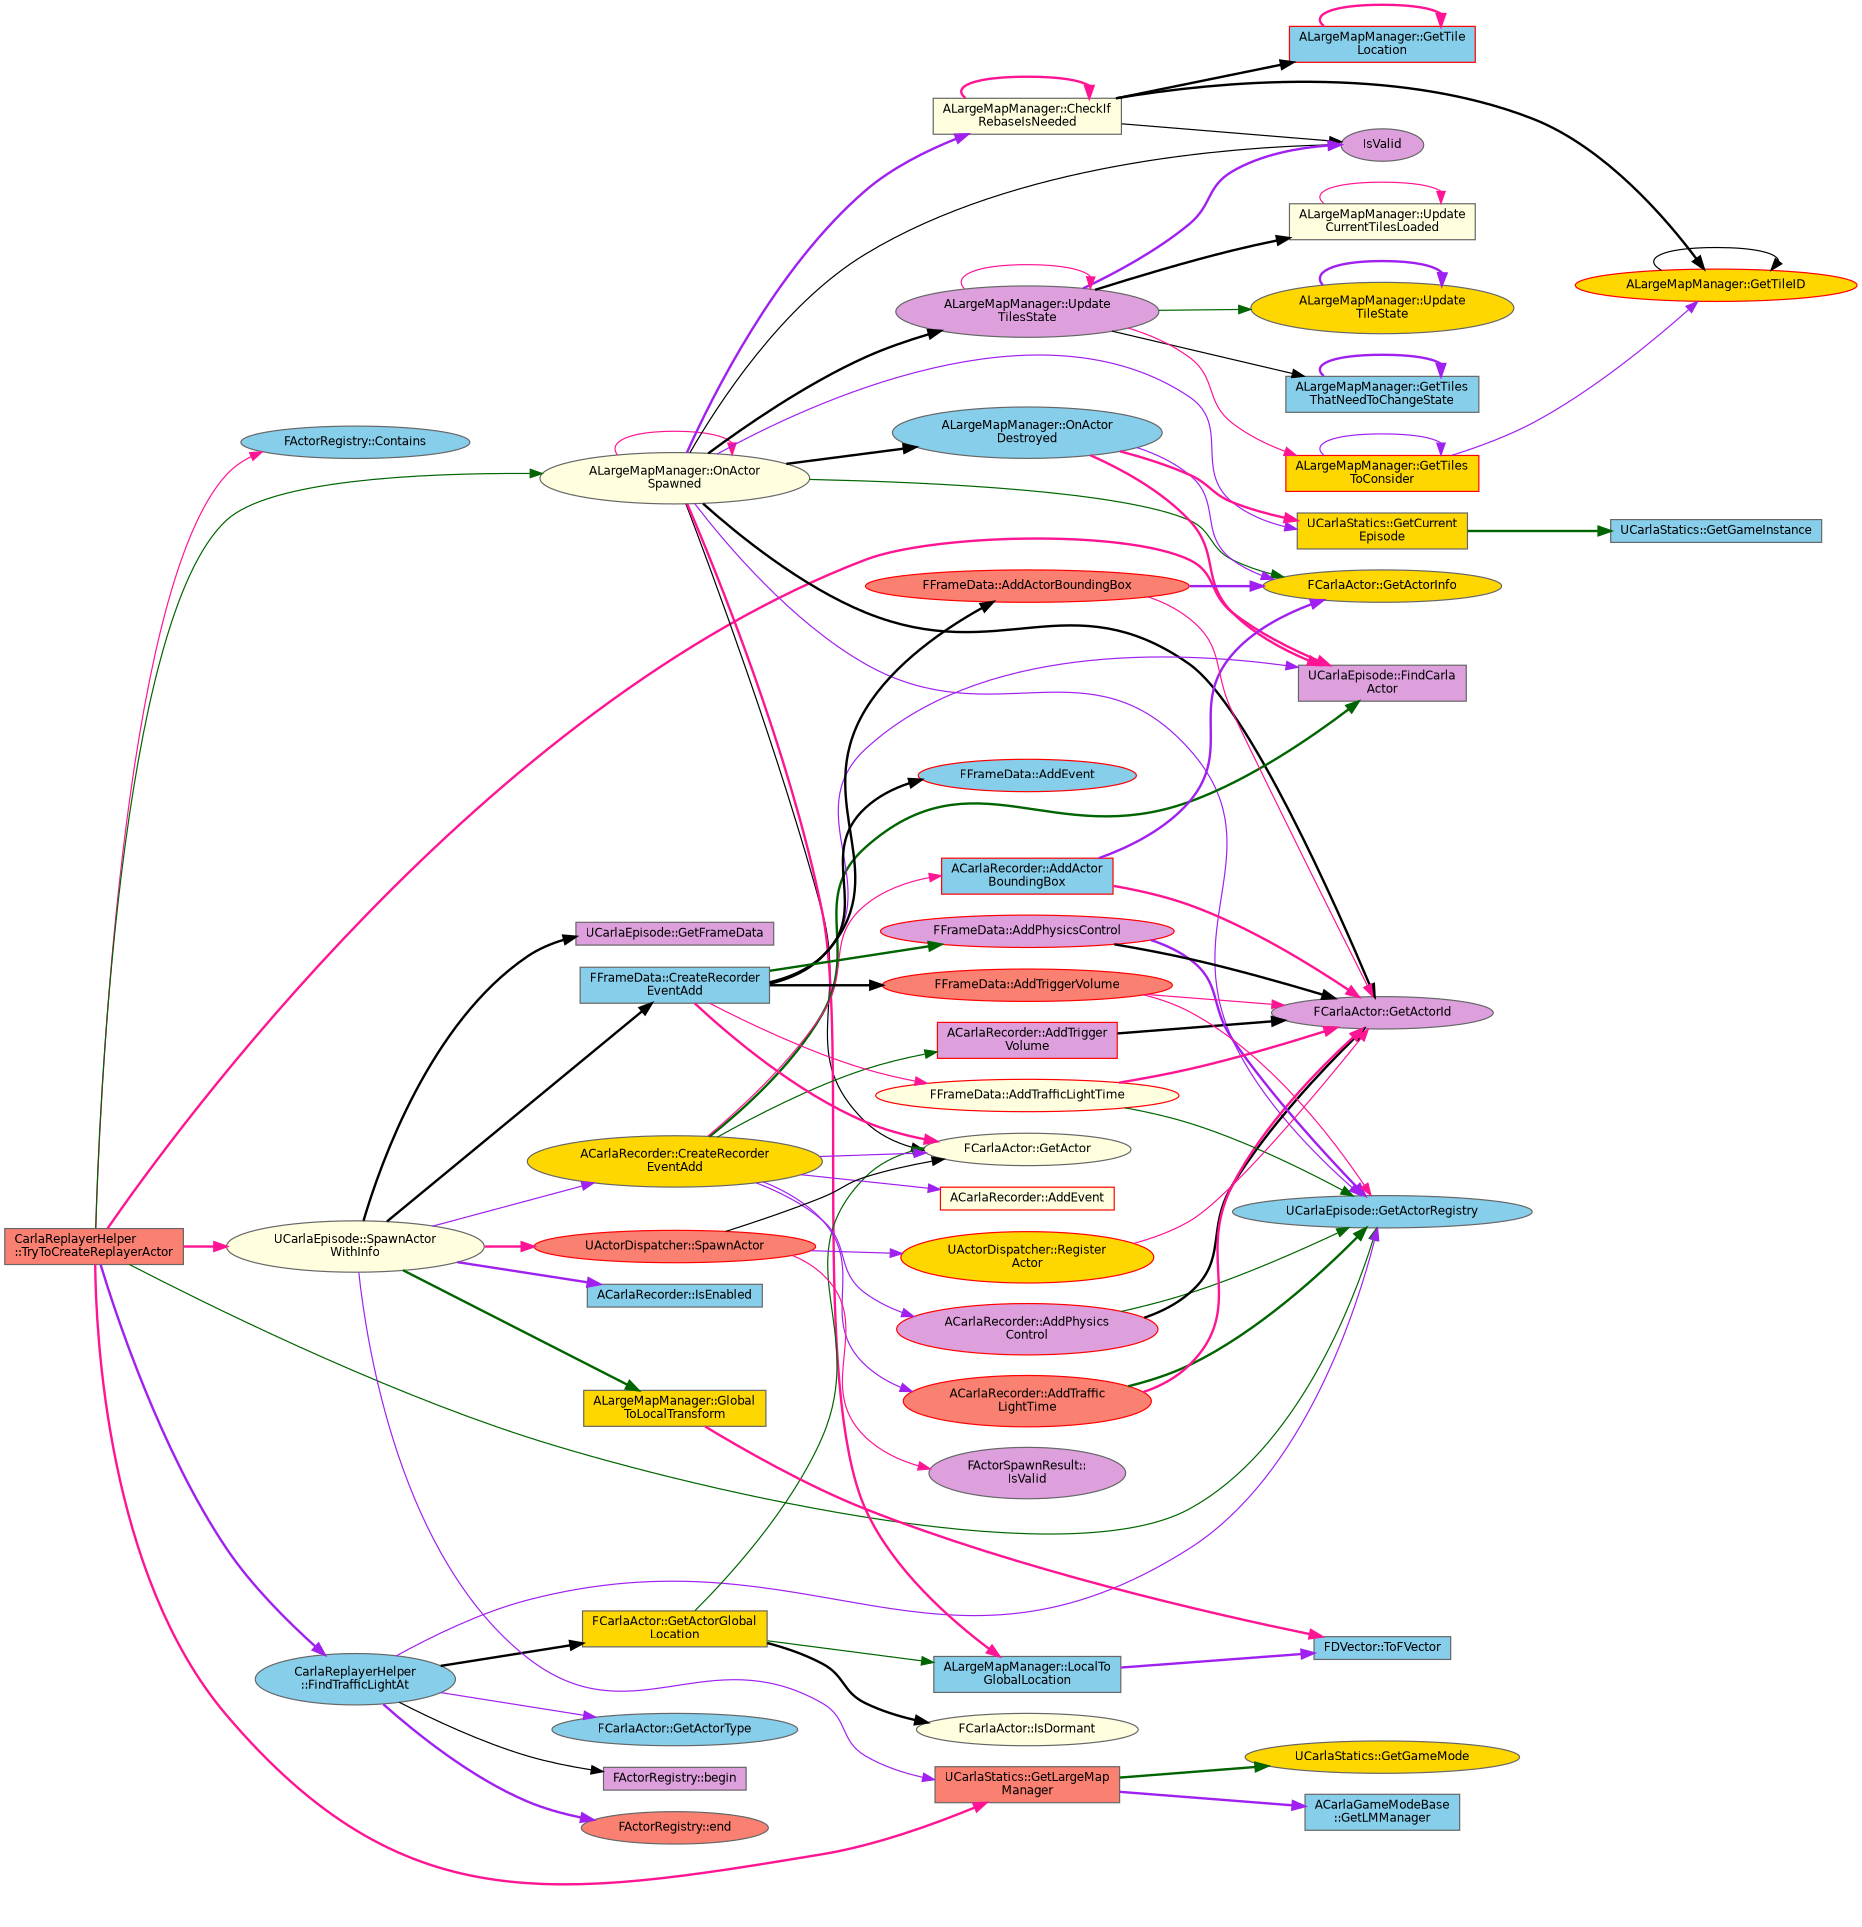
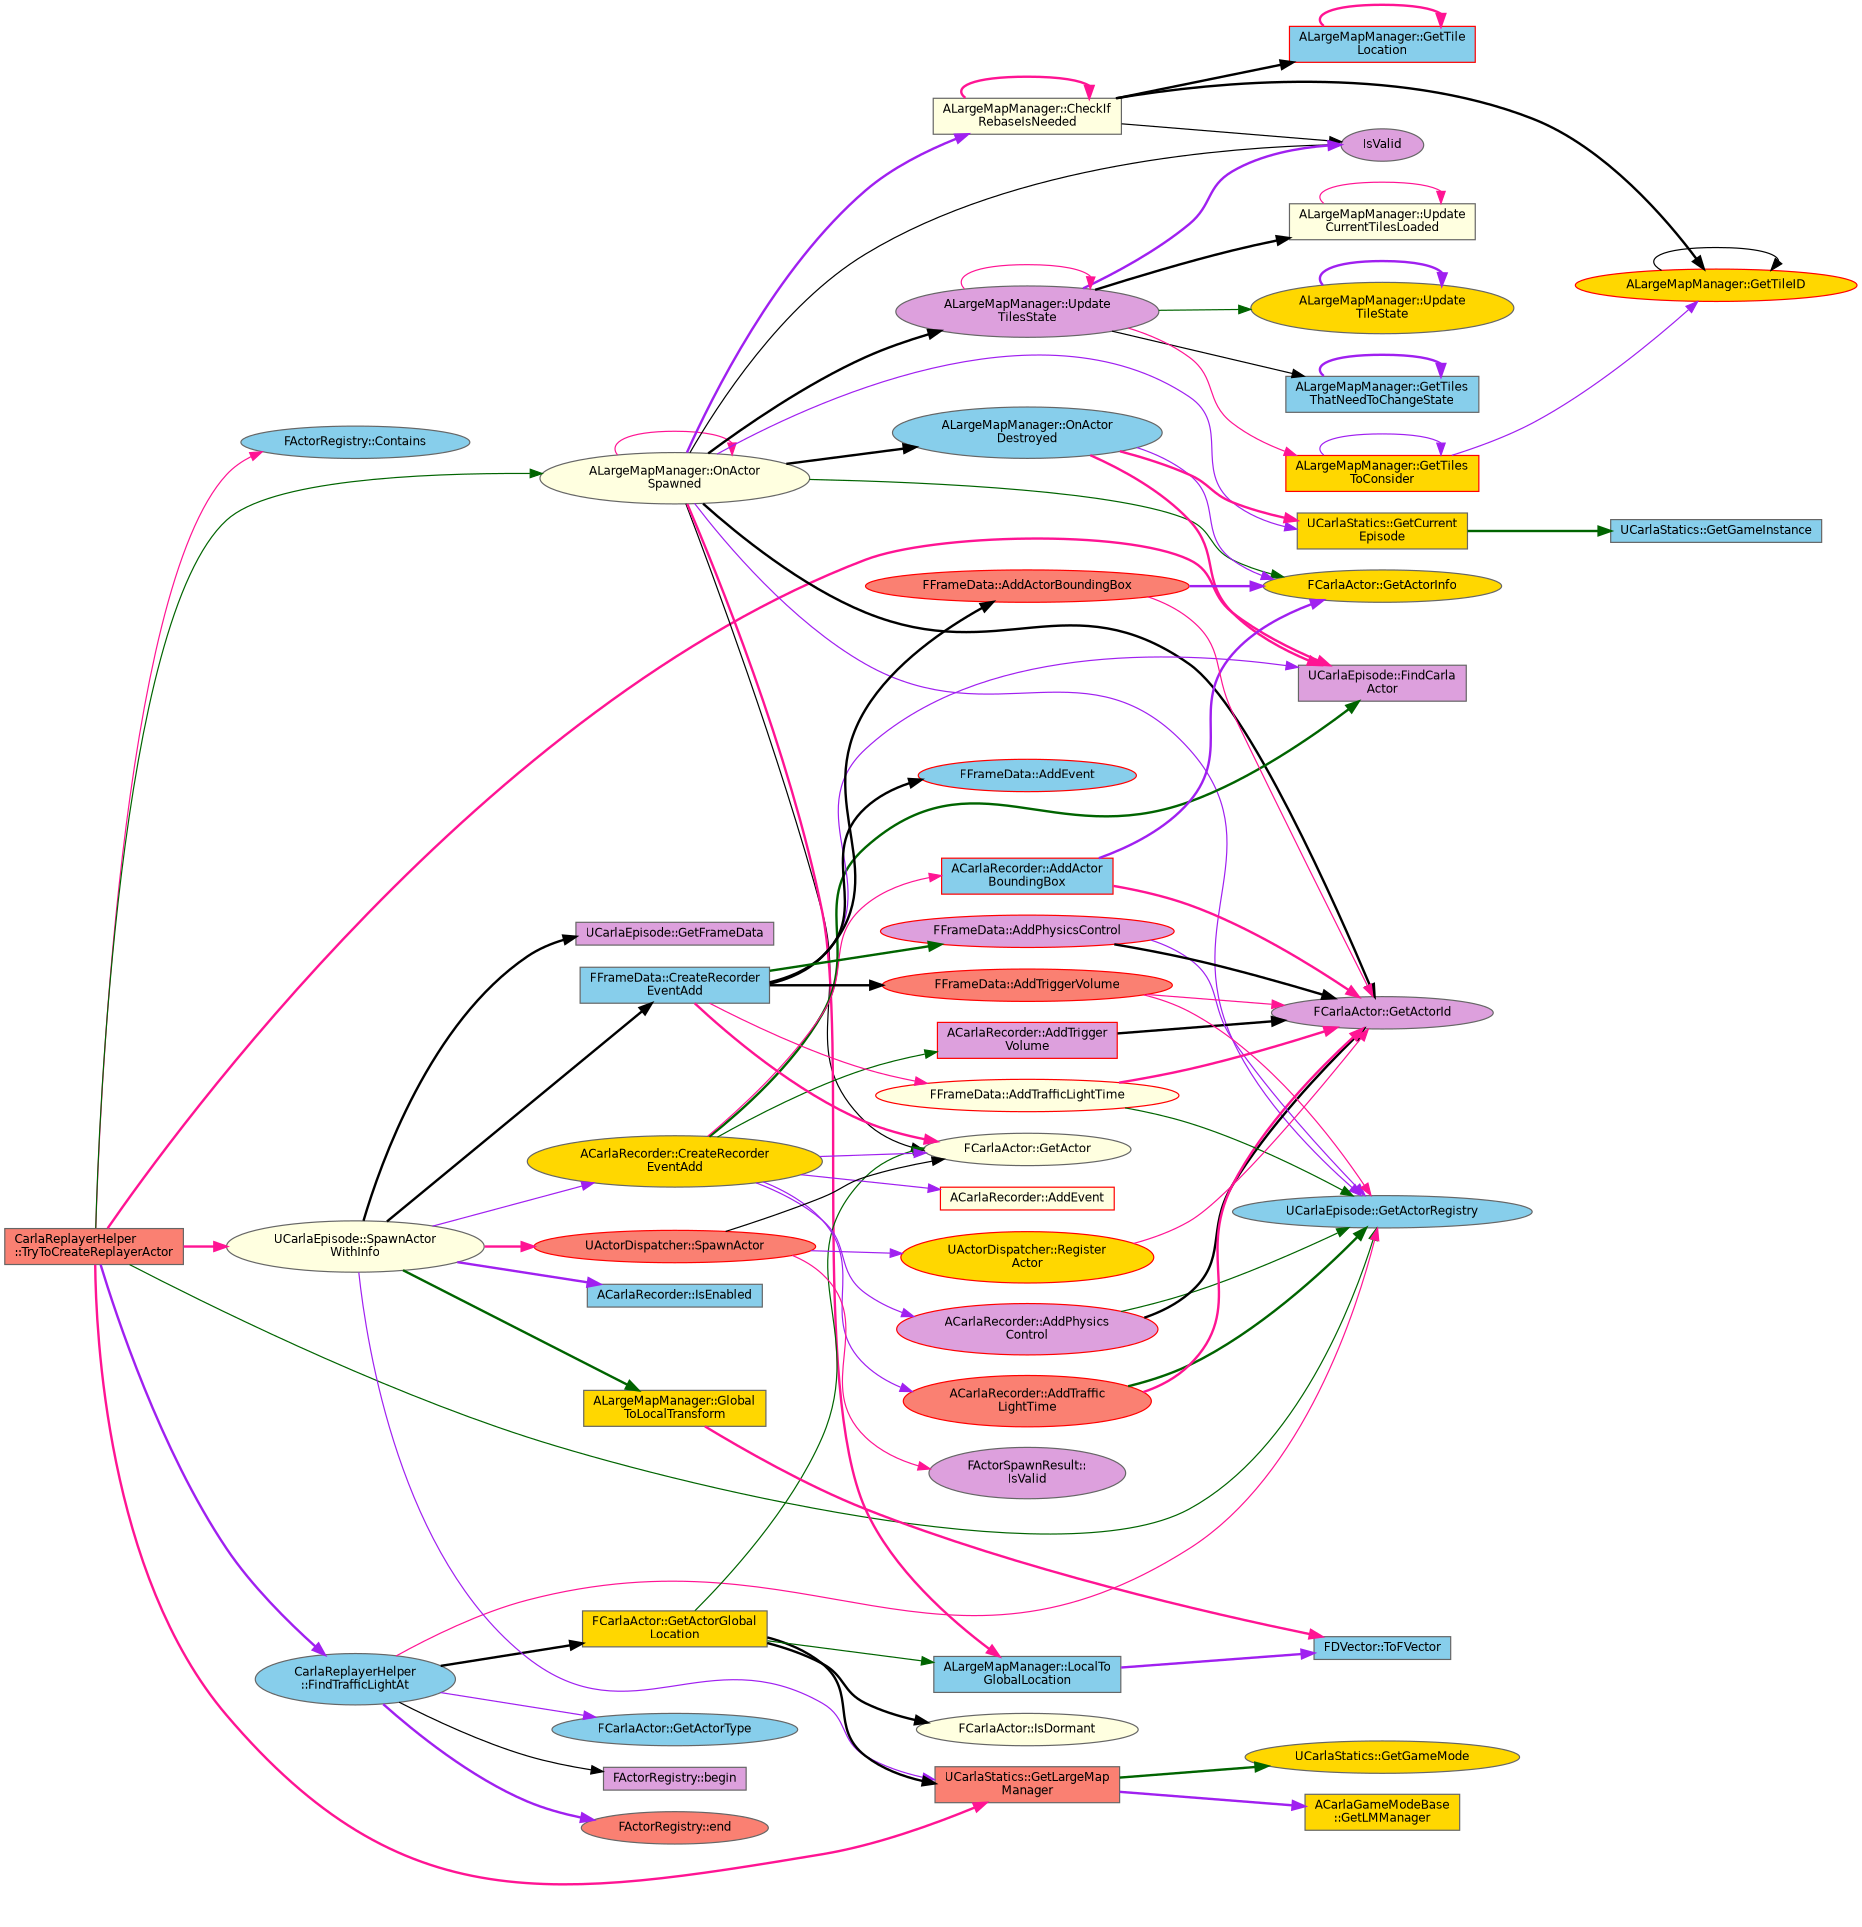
(1280, 1101) -> (1280, 1101)
(975, 1614) -> (975, 1614)
none -> (844, 1711)
(1382, 1812) -> (1382, 1812)
